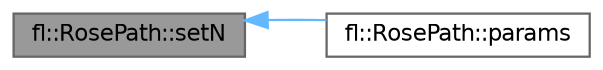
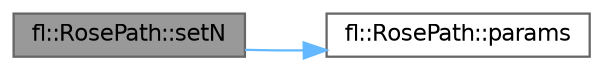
(297, 20) -> (274, 50)
